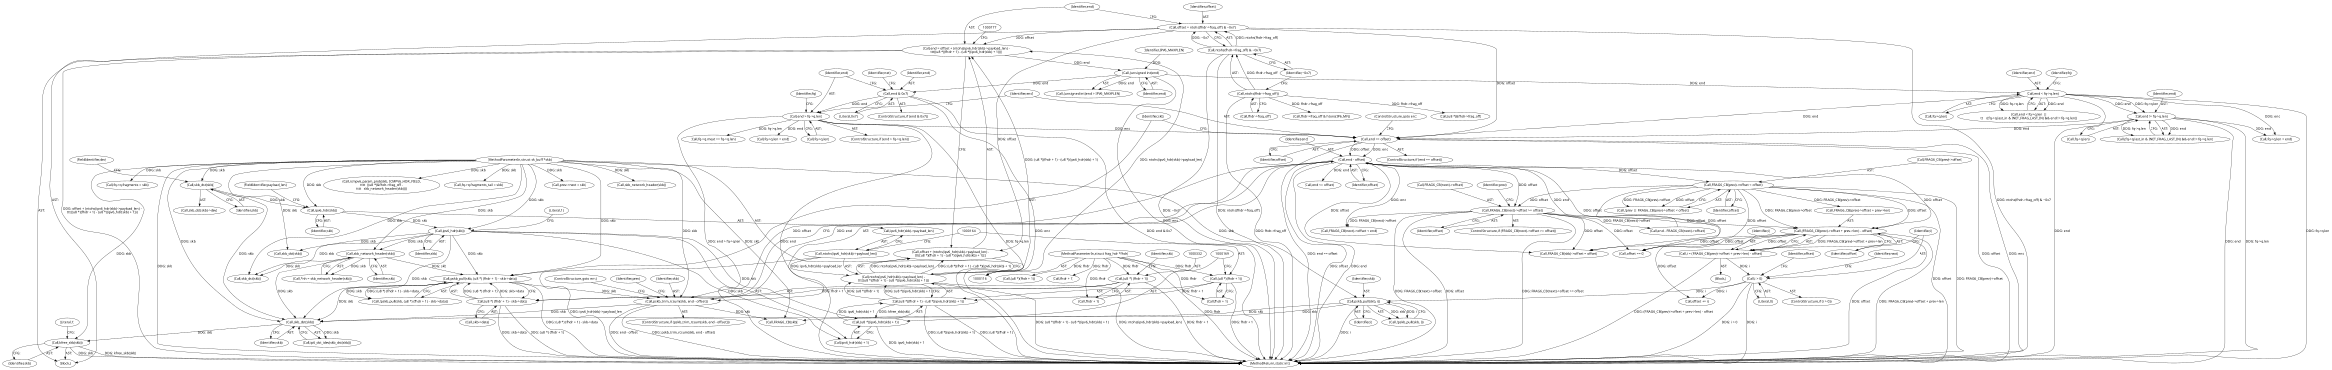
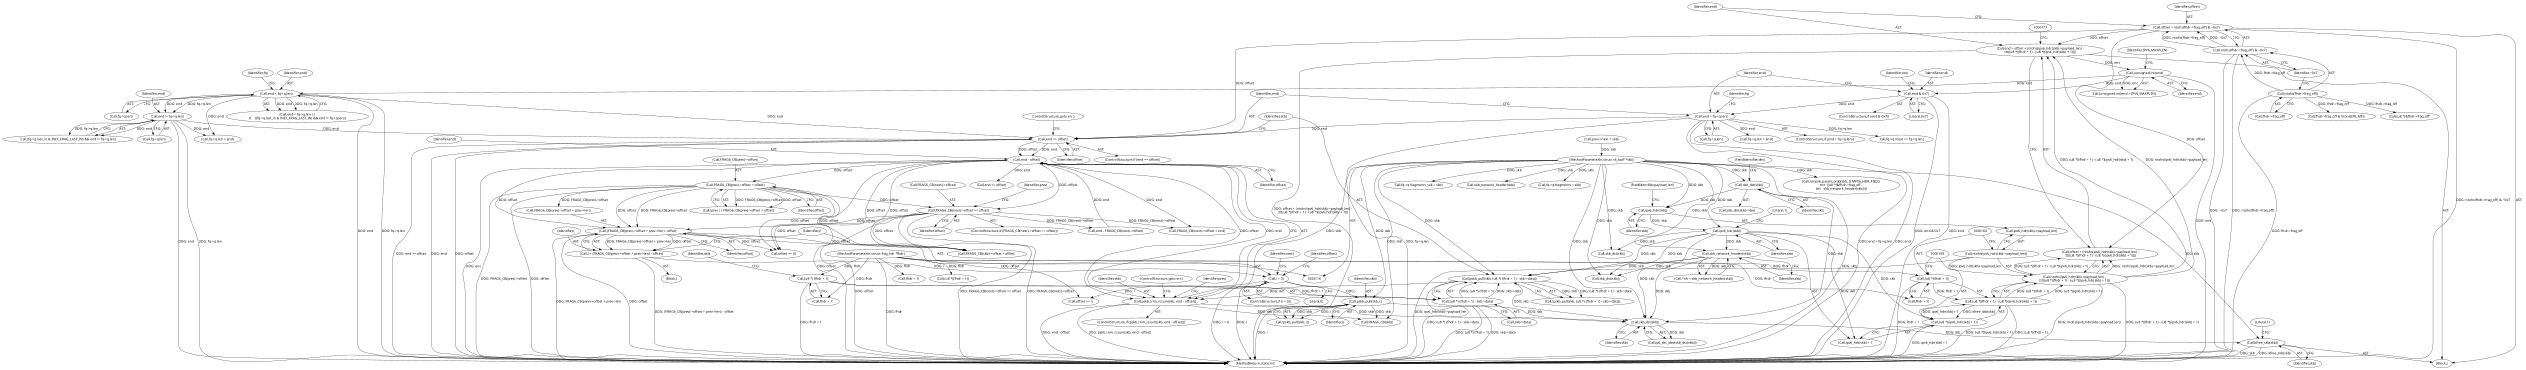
(1158, 63) -> (2150, 63)
(546, 171) -> (1602, 148)
(1195, 254) -> none
